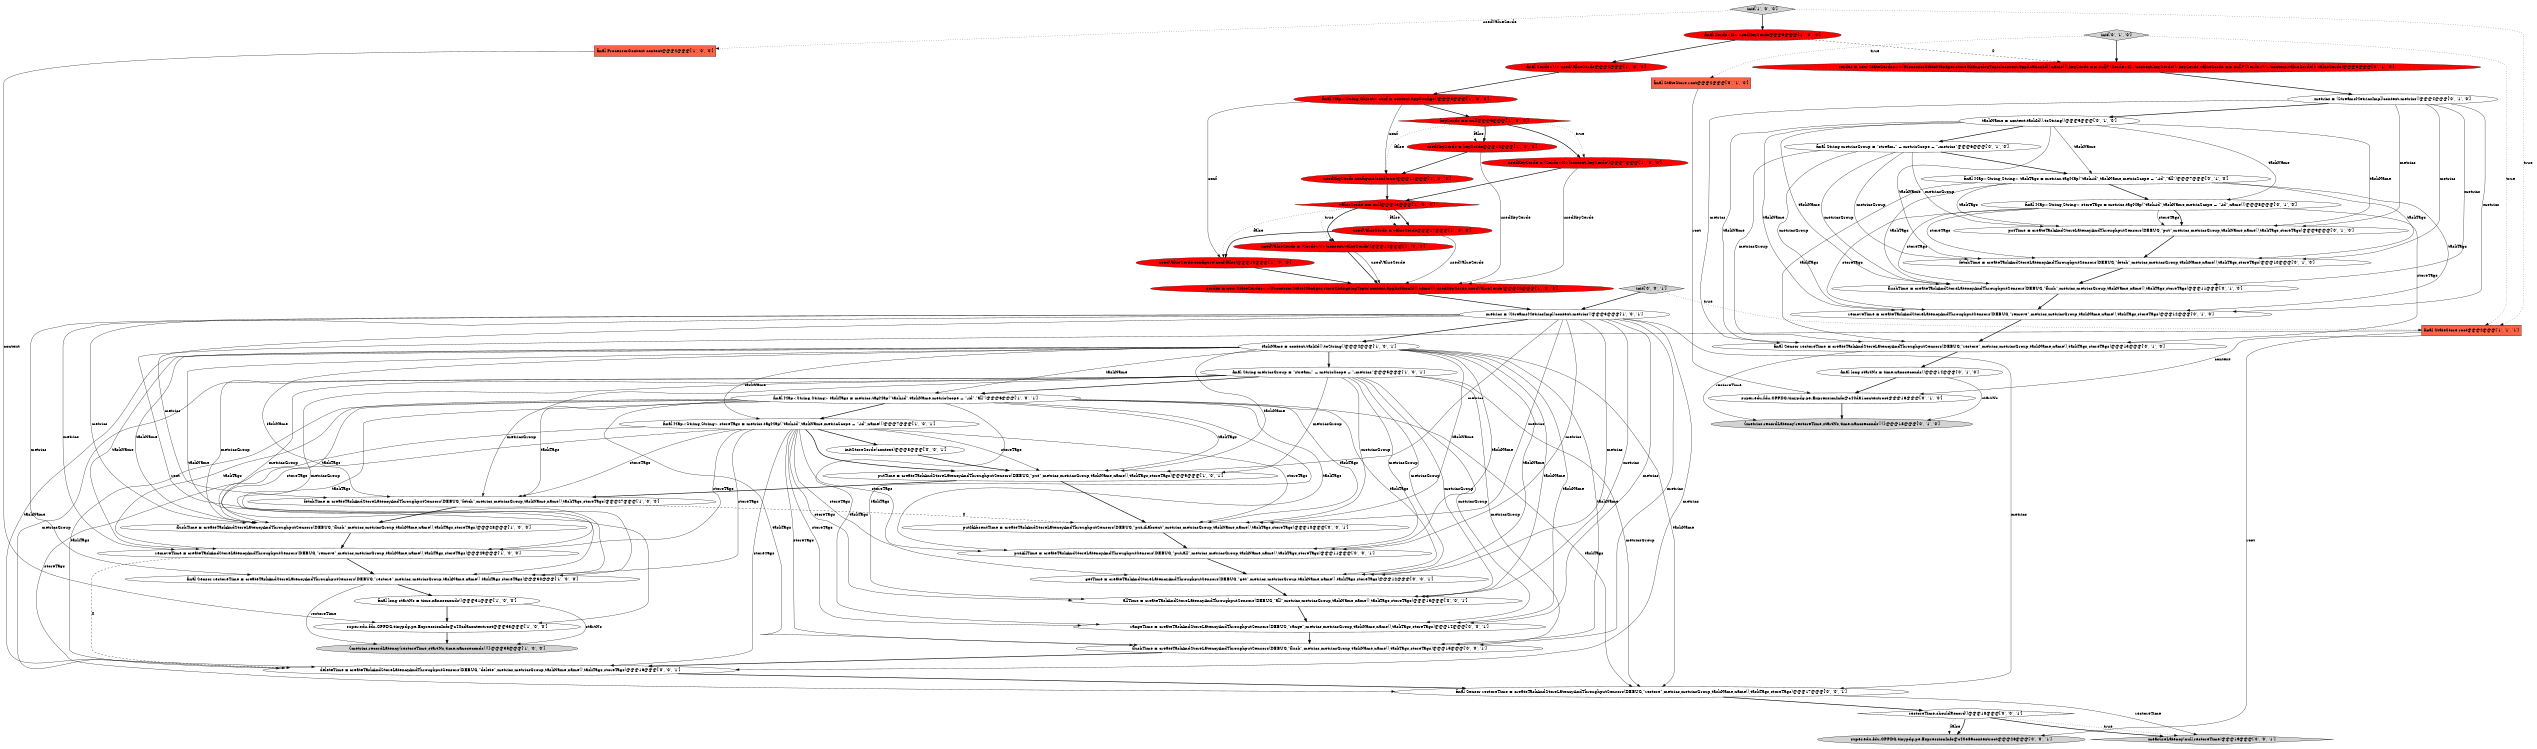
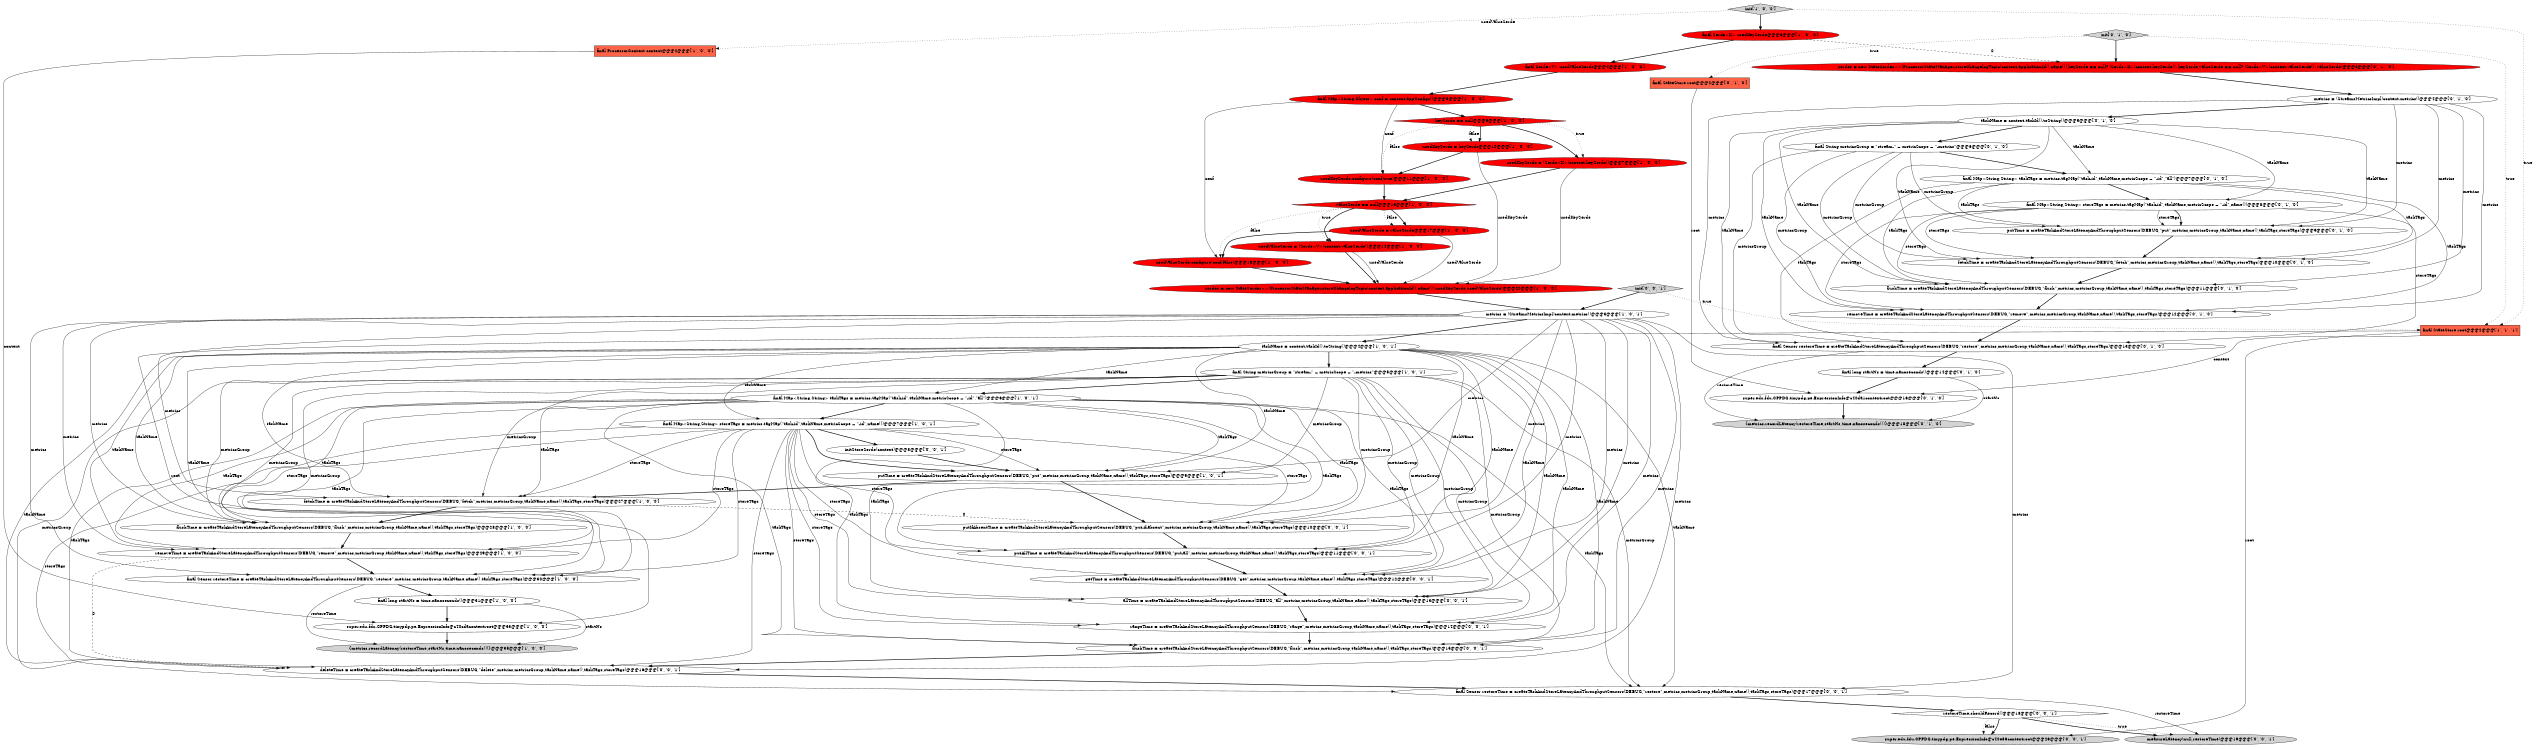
(2212, 739) -> (2211, 739)
